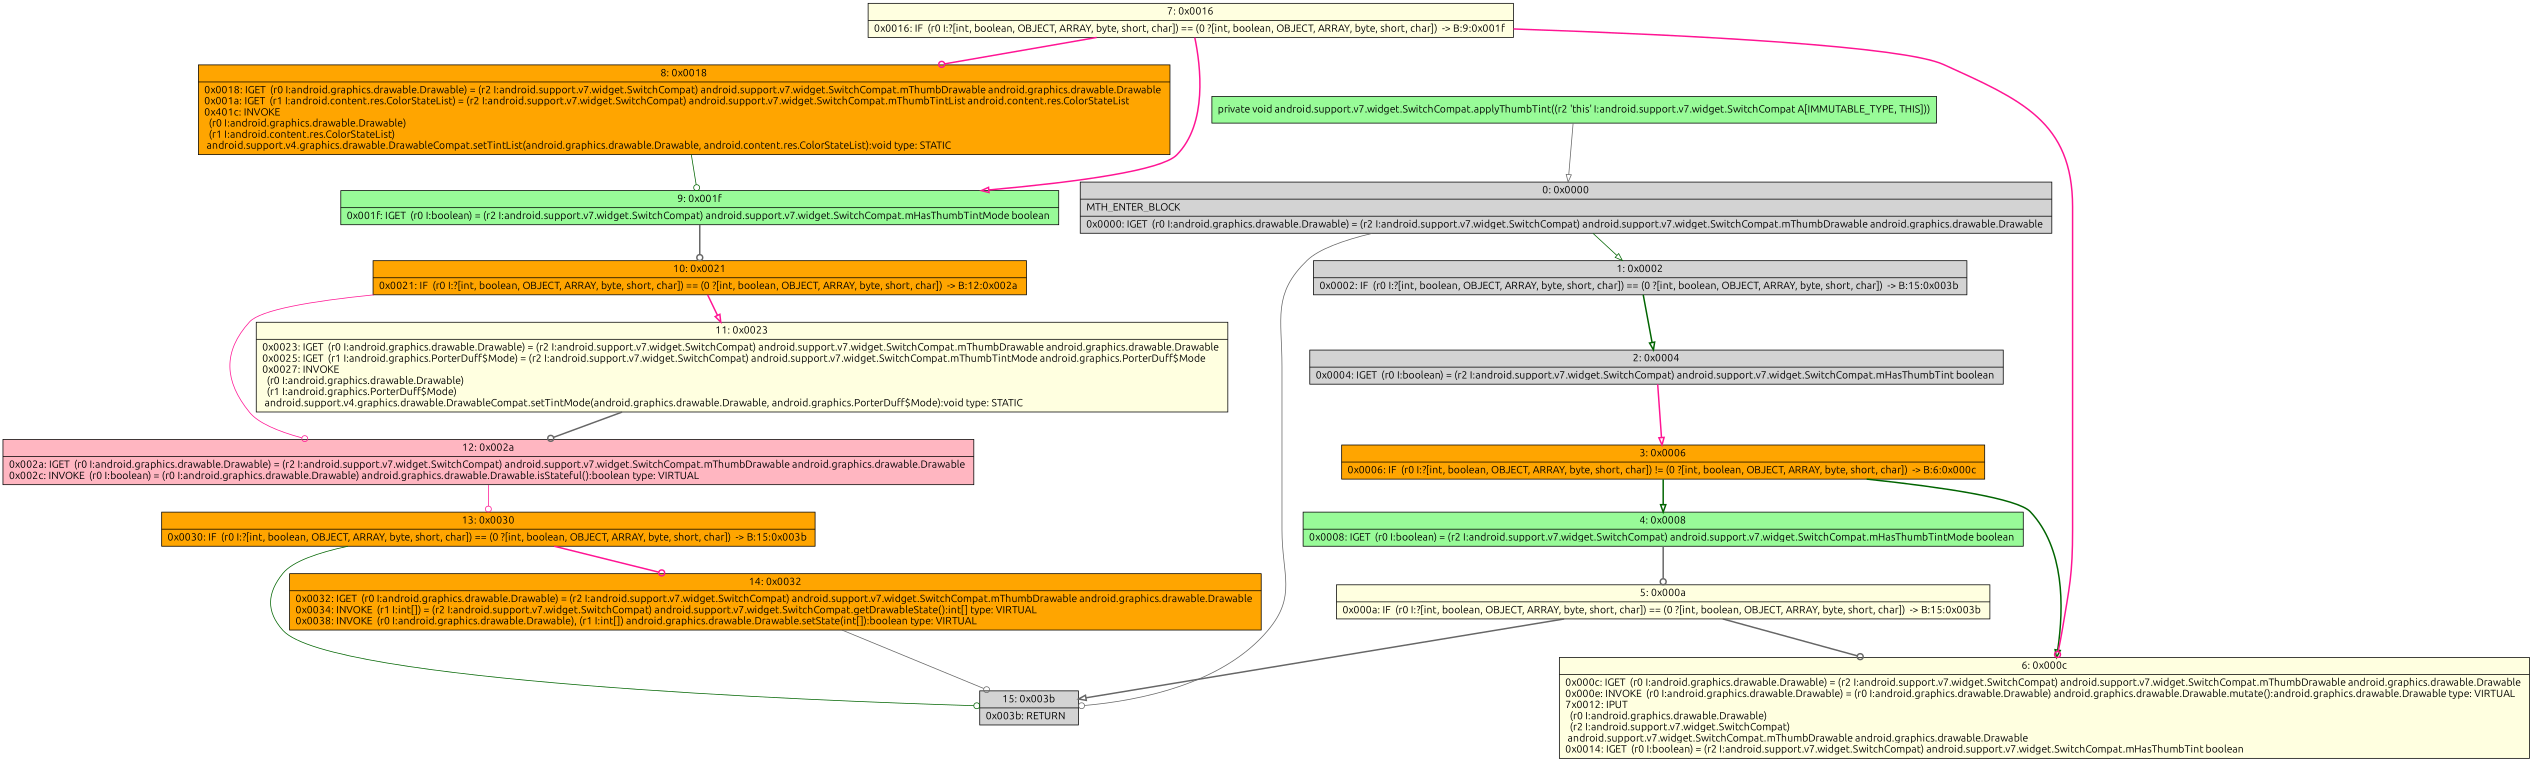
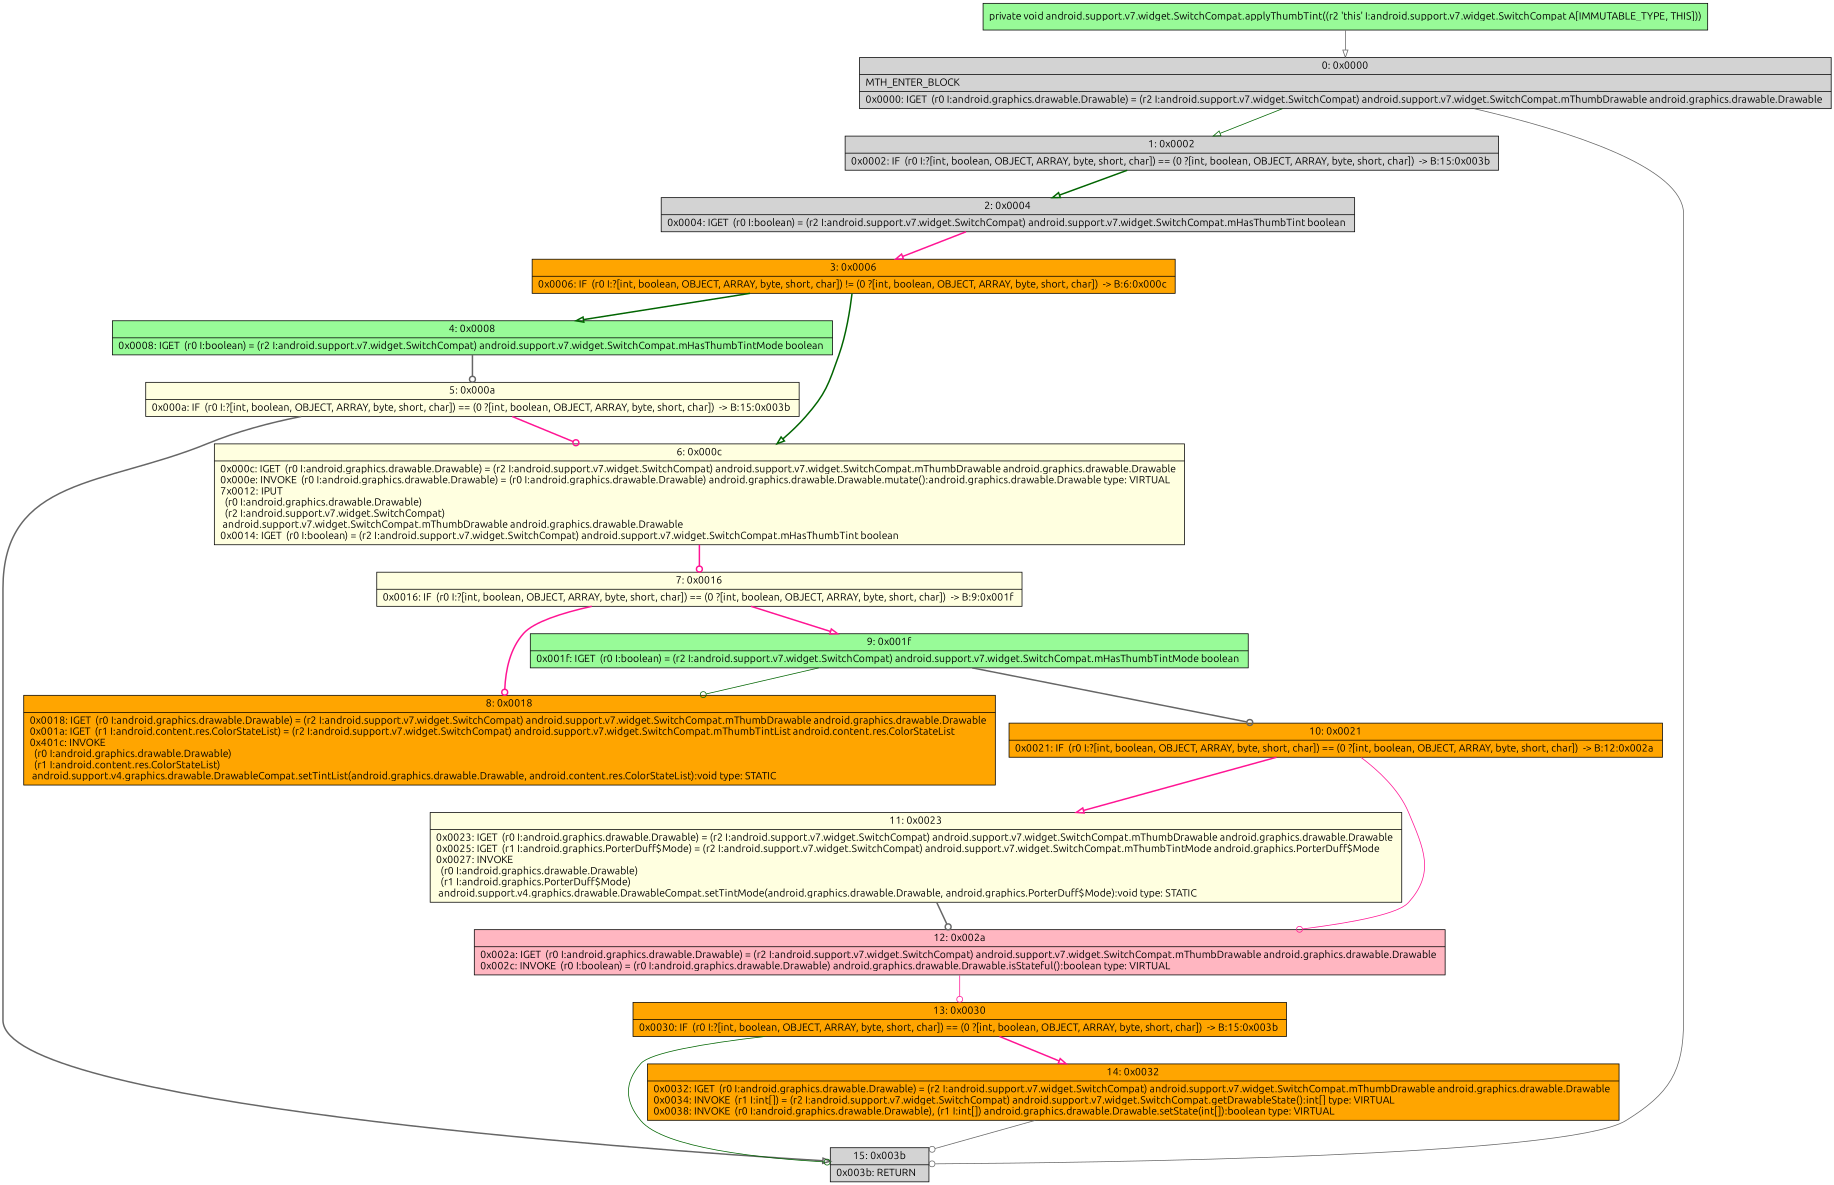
(2039, 119) -> (699, 555)
(694, 170) -> (763, 681)
(606, 559) -> (1029, 1049)
(1790, 637) -> (543, 429)
